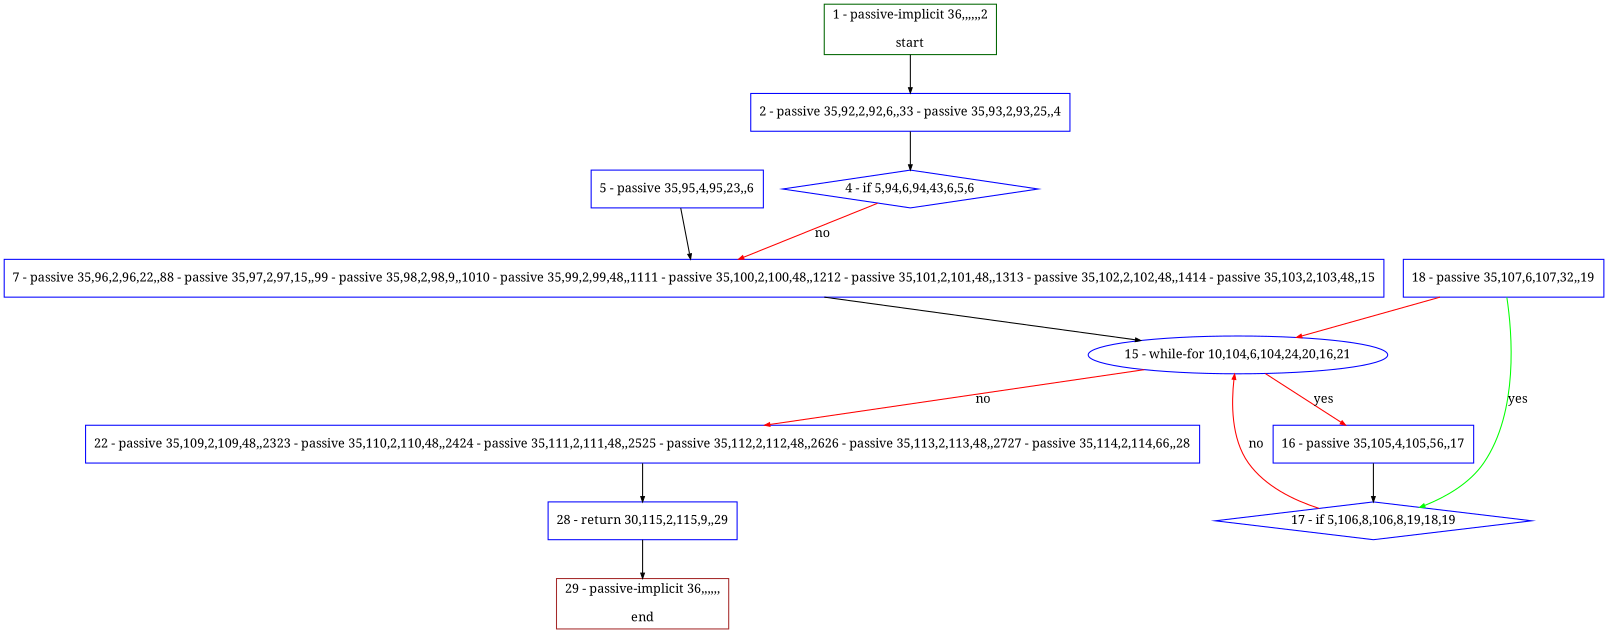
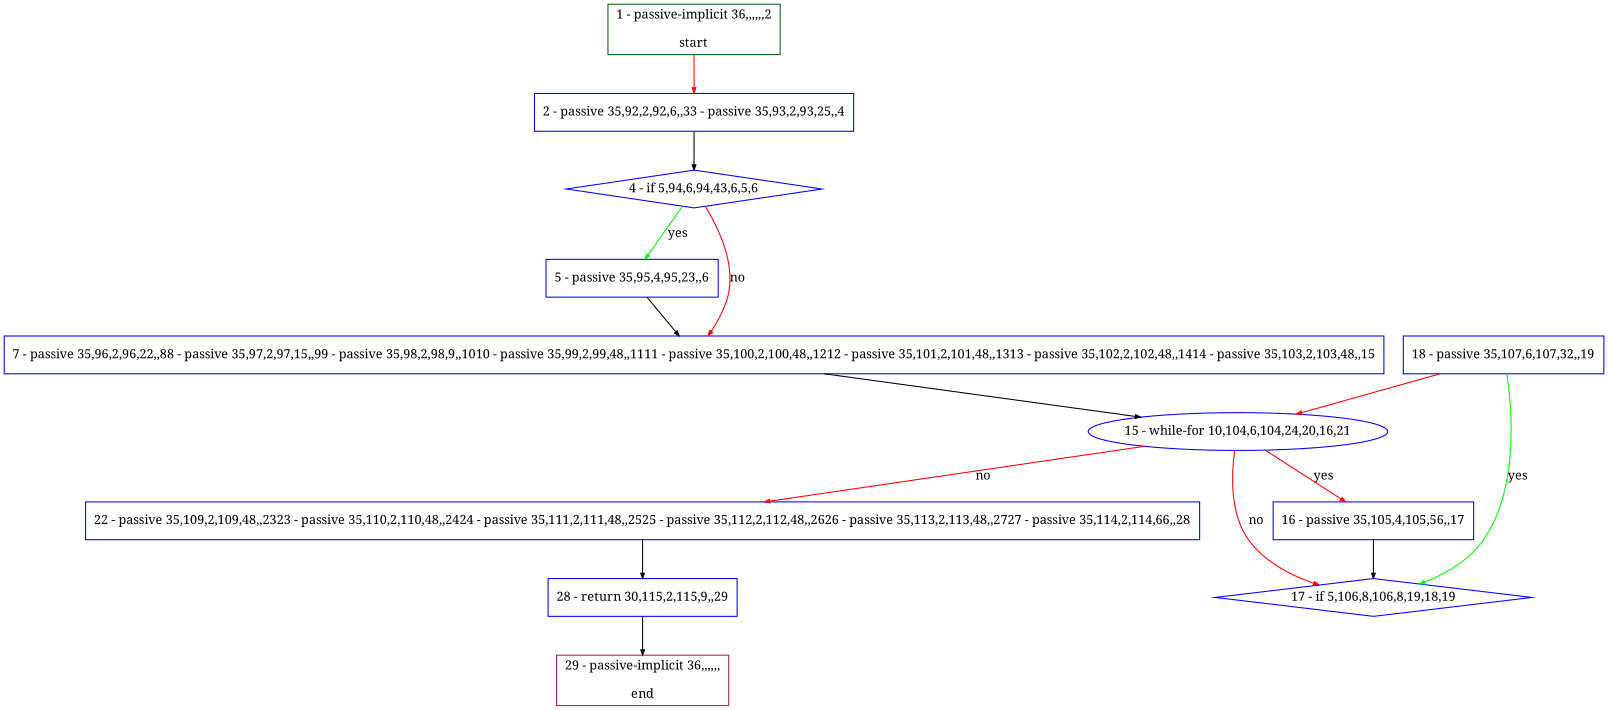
(910, 71) -> (694, 71)
none -> (665, 230)
(1248, 462) -> (1245, 534)
